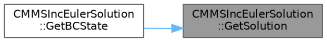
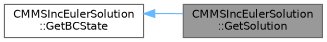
(158, 28) -> (169, 14)
